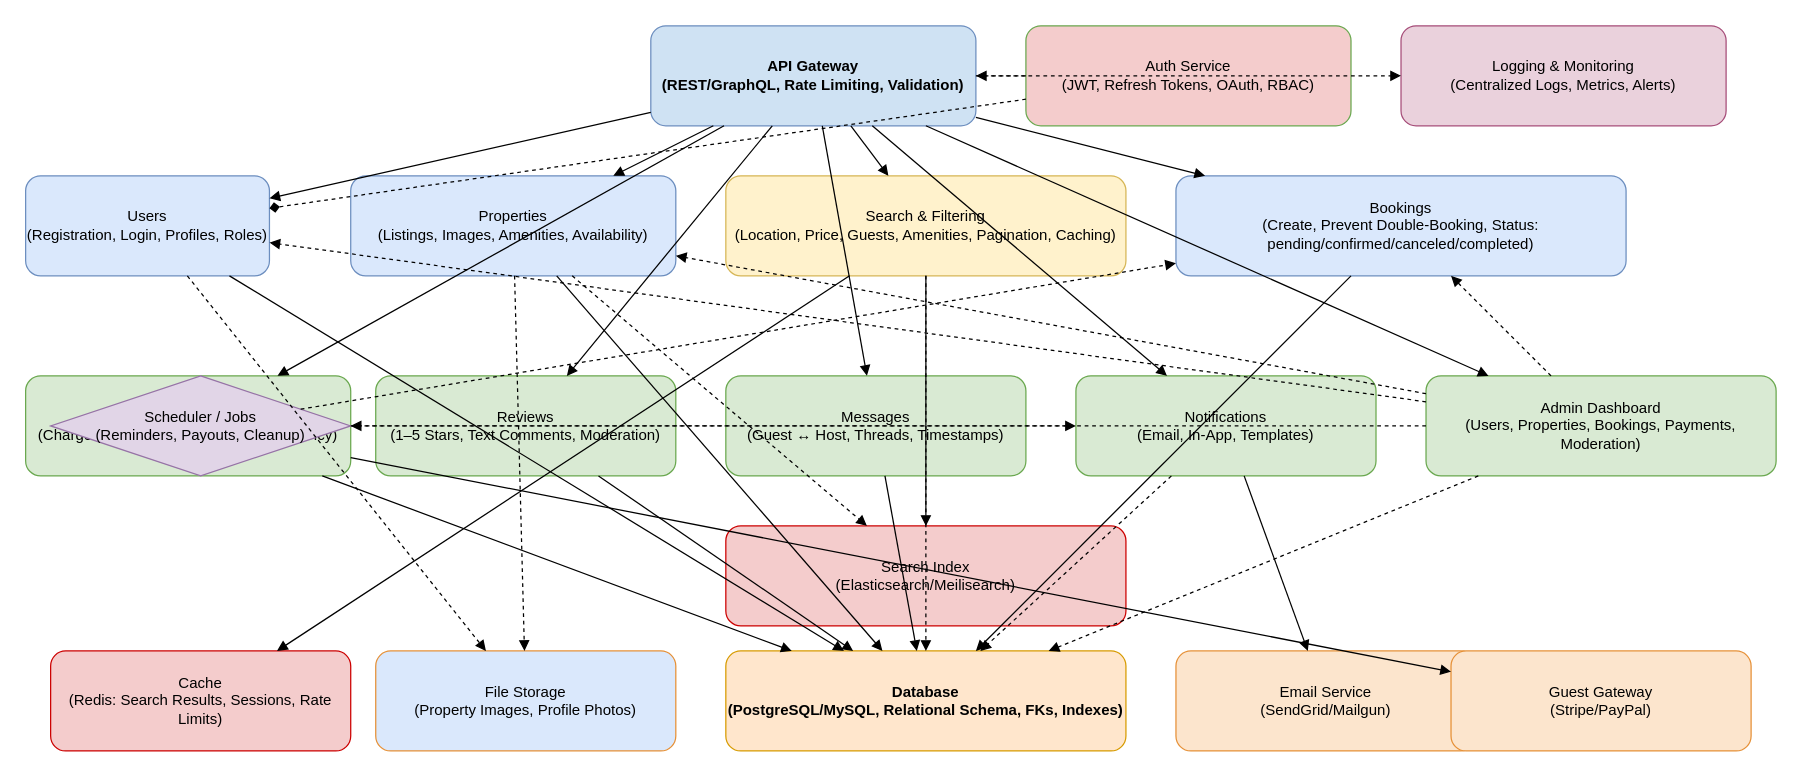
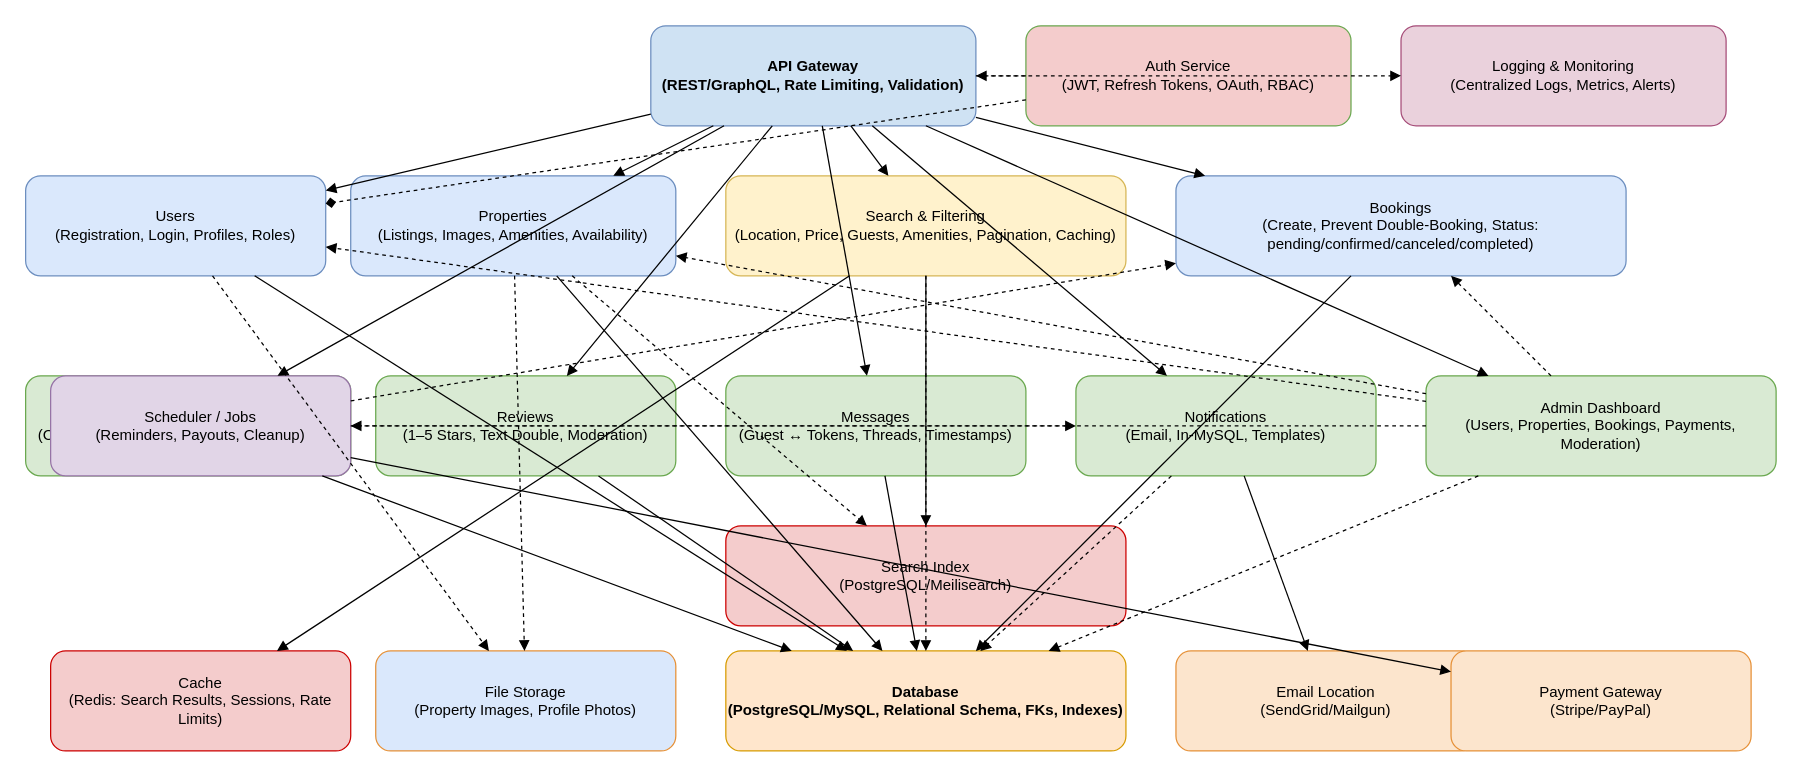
(148, 226) -> (176, 226)
(201, 426) -> (201, 426)
(526, 426) -> (526, 426)
(876, 426) -> (876, 426)
(1226, 426) -> (1226, 426)
(926, 576) -> (926, 576)
(1326, 701) -> (1326, 701)
(1601, 701) -> (1601, 701)
